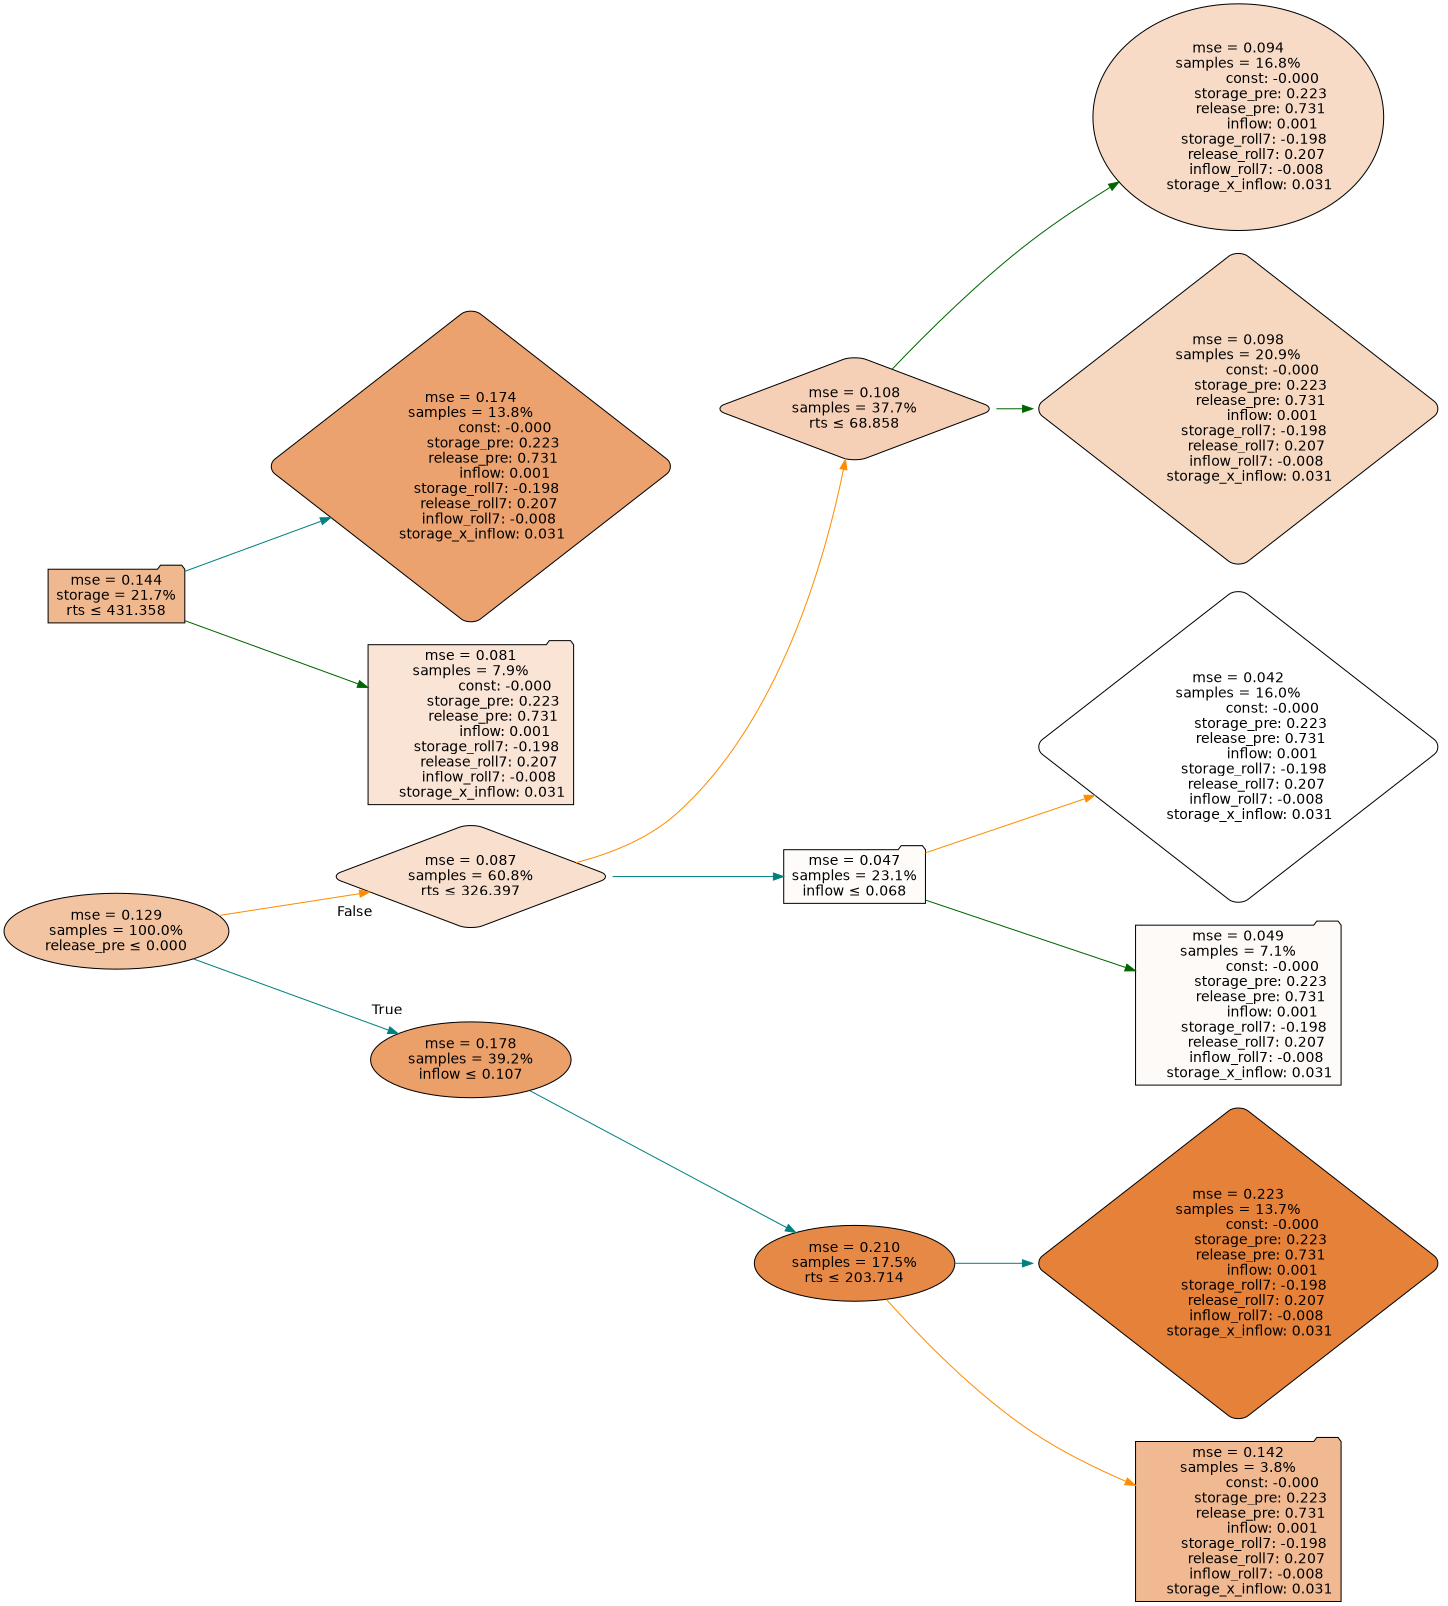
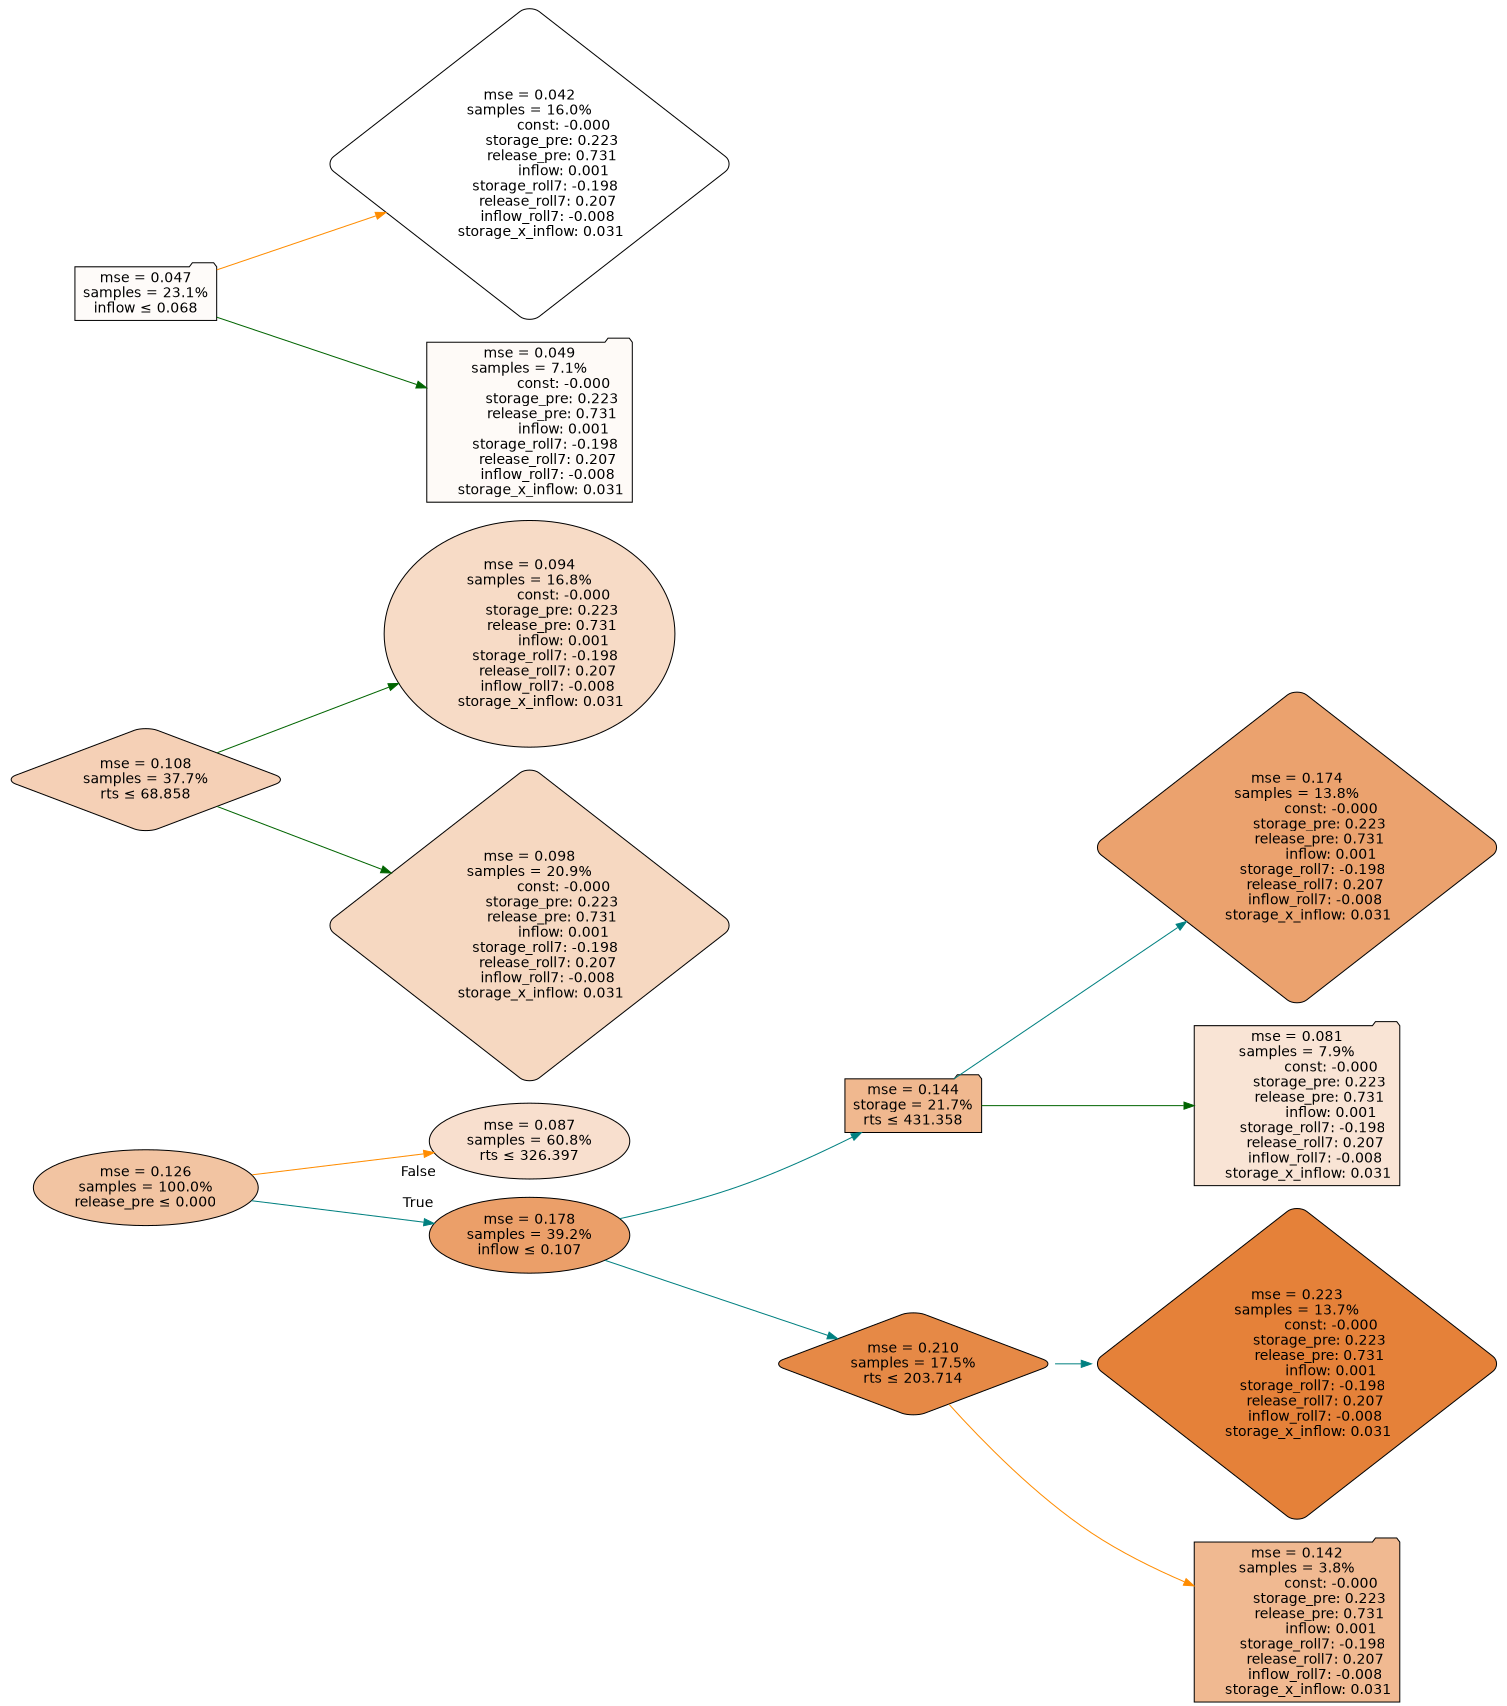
(760, 705) -> none
(471, 877) -> (530, 1141)
(693, 877) -> none
(116, 931) -> (146, 1188)
none -> (739, 1186)
(855, 1263) -> (913, 1364)
